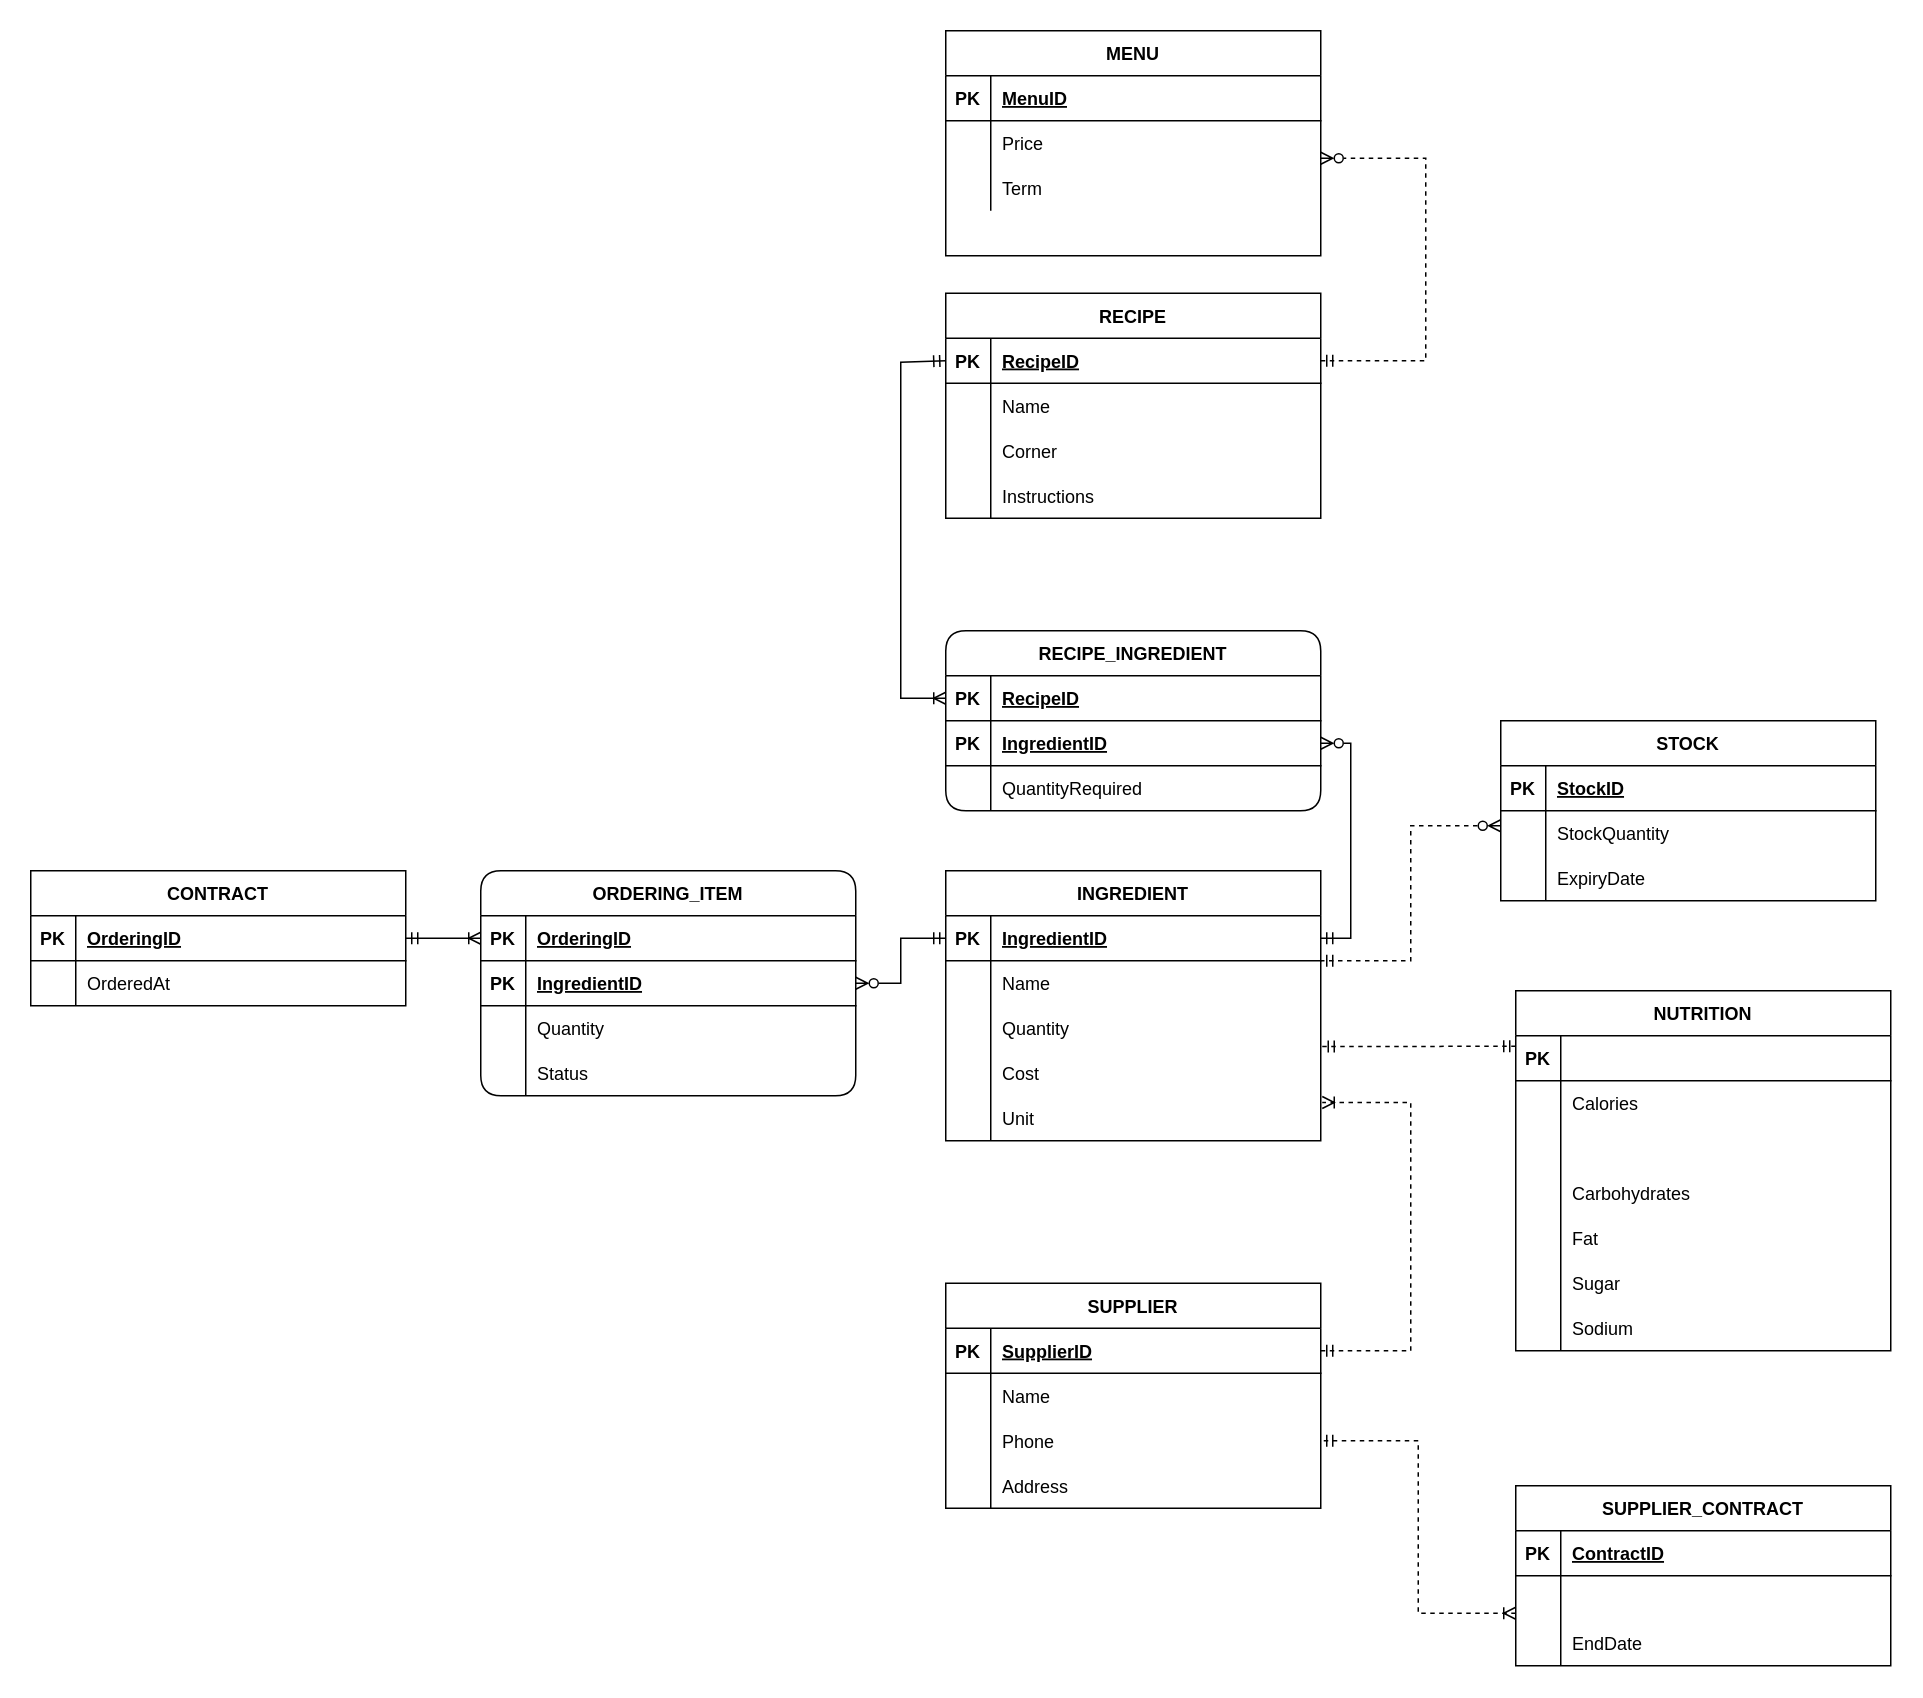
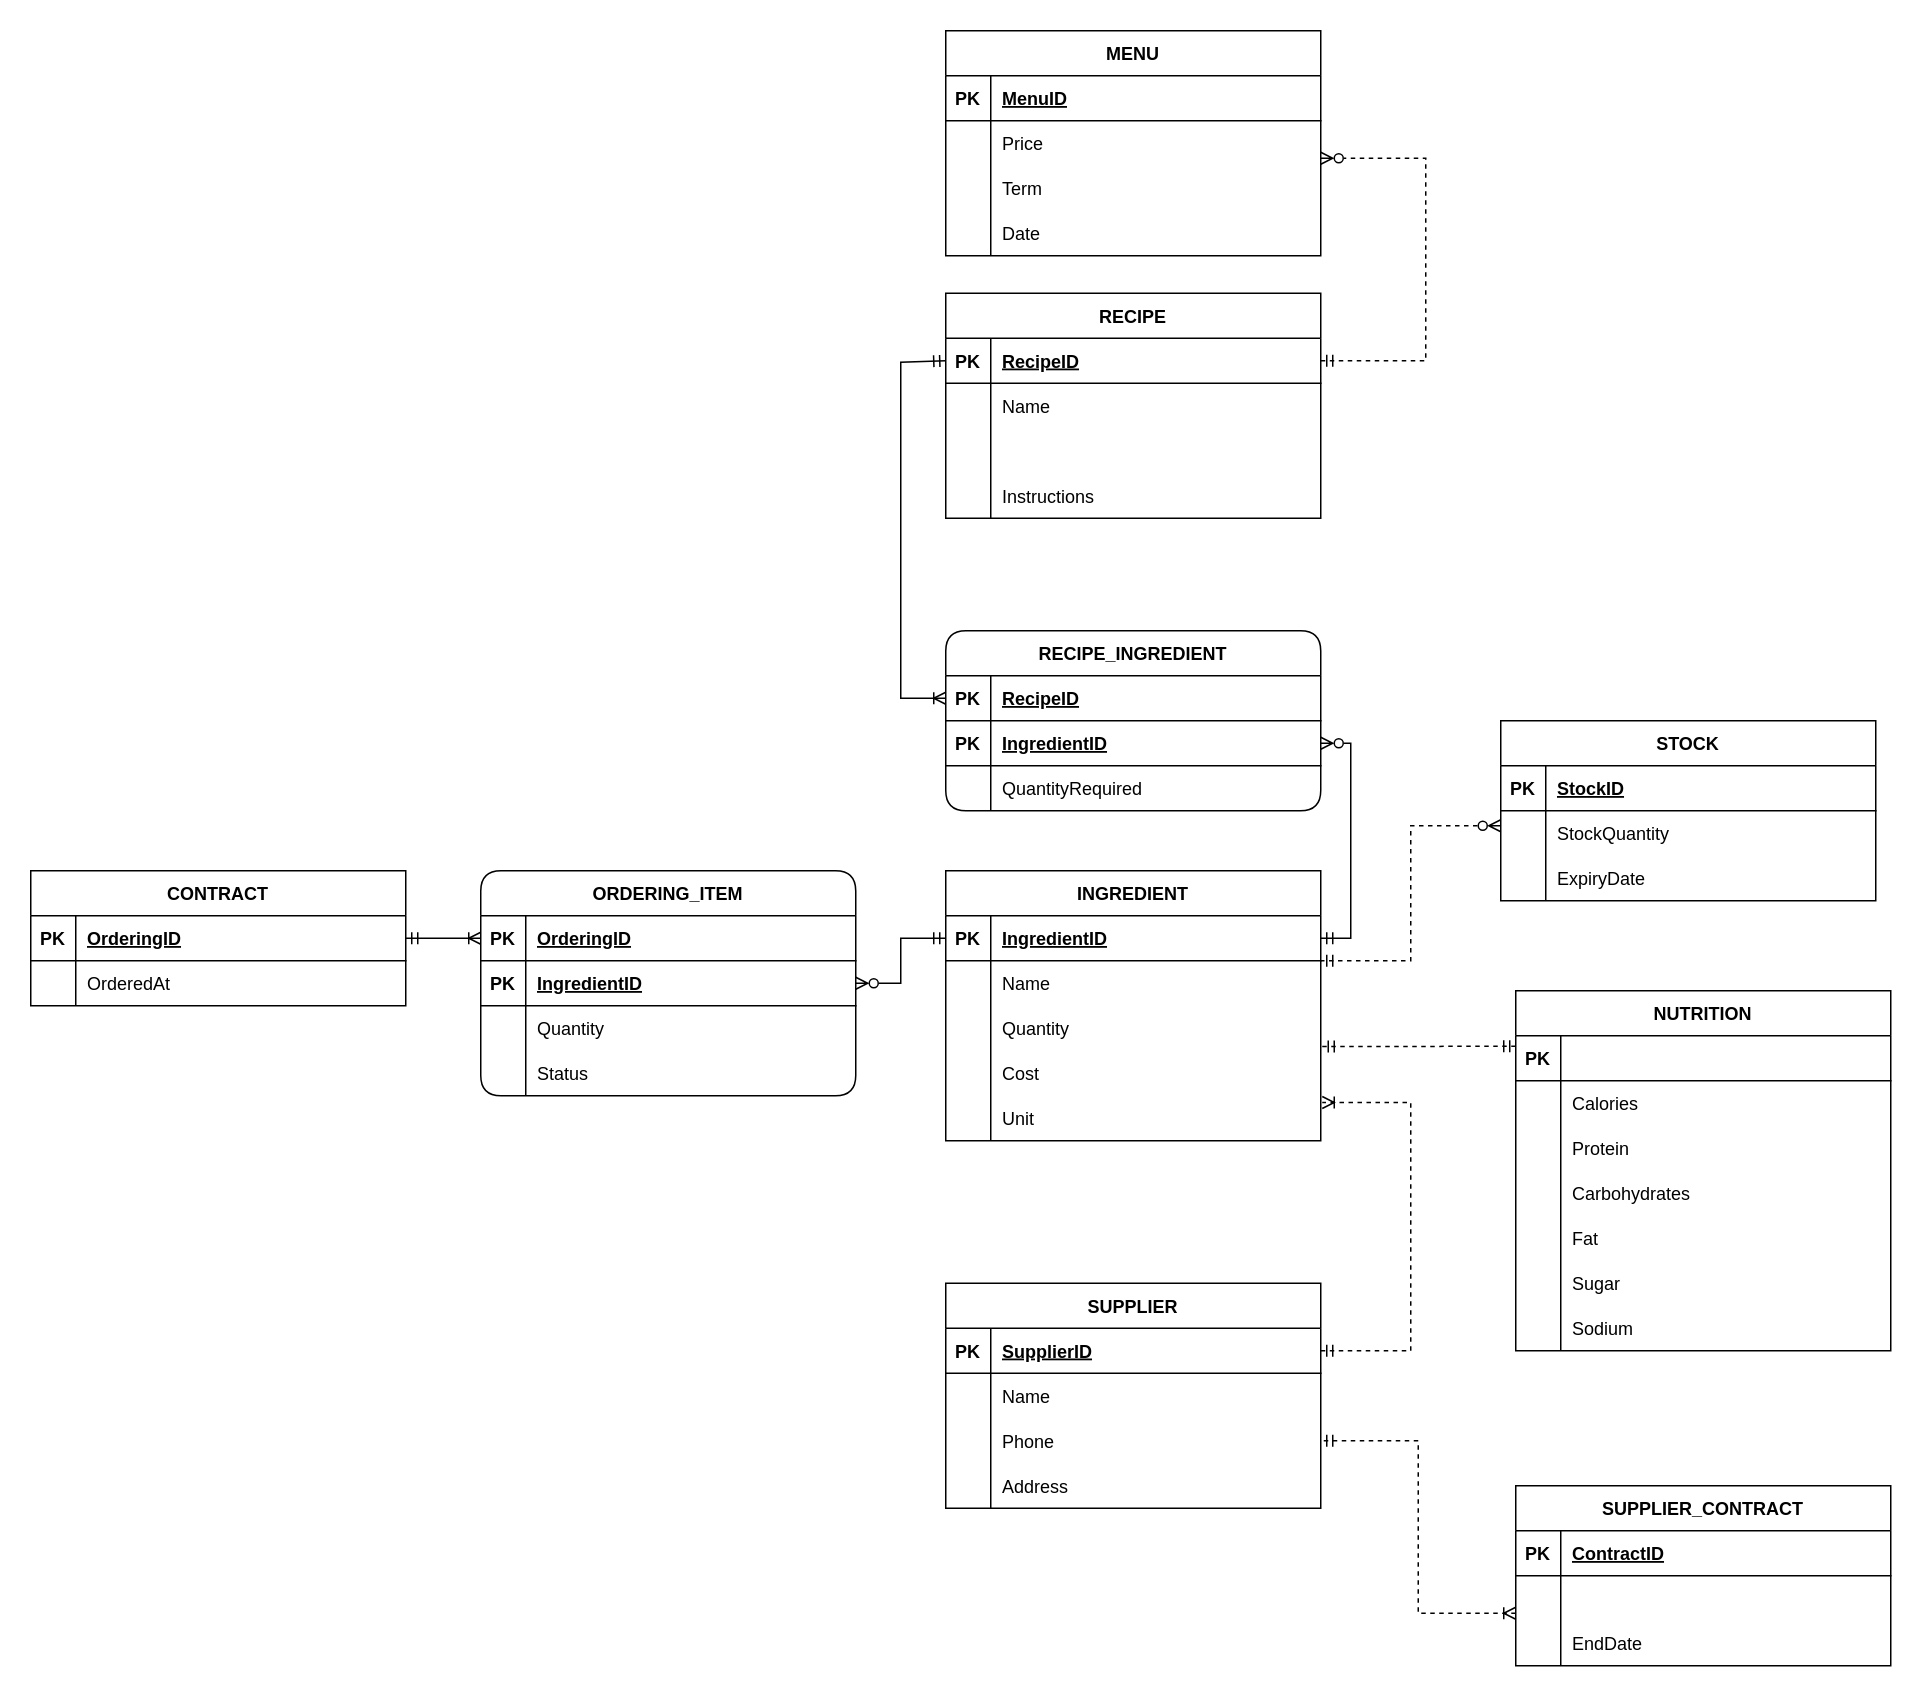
none -> (1156, 233)
(1156, 451) -> none
none -> (1726, 1148)
